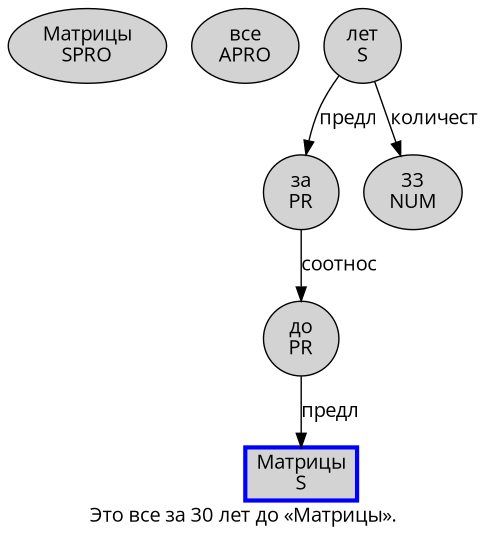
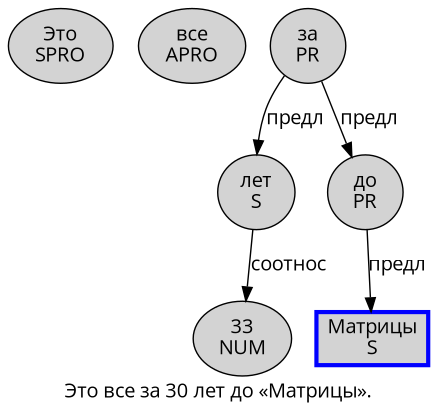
(87, 46) -> (61, 46)
(320, 107) -> (267, 106)
(435, 119) -> (289, 265)
(340, 265) -> (370, 119)
